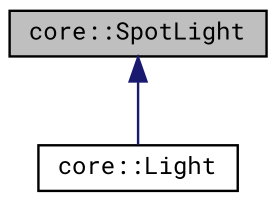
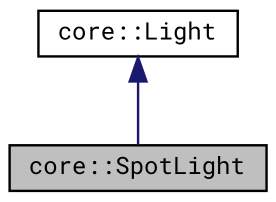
(138, 113) -> (138, 113)
